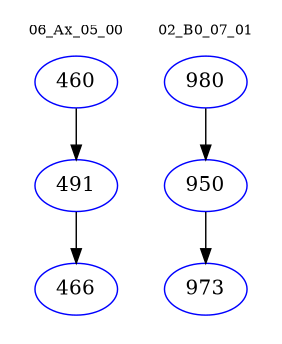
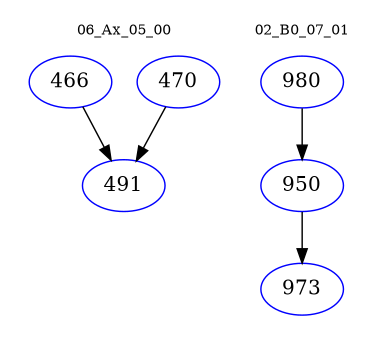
(76, 82) -> (178, 82)
(76, 230) -> (94, 127)
